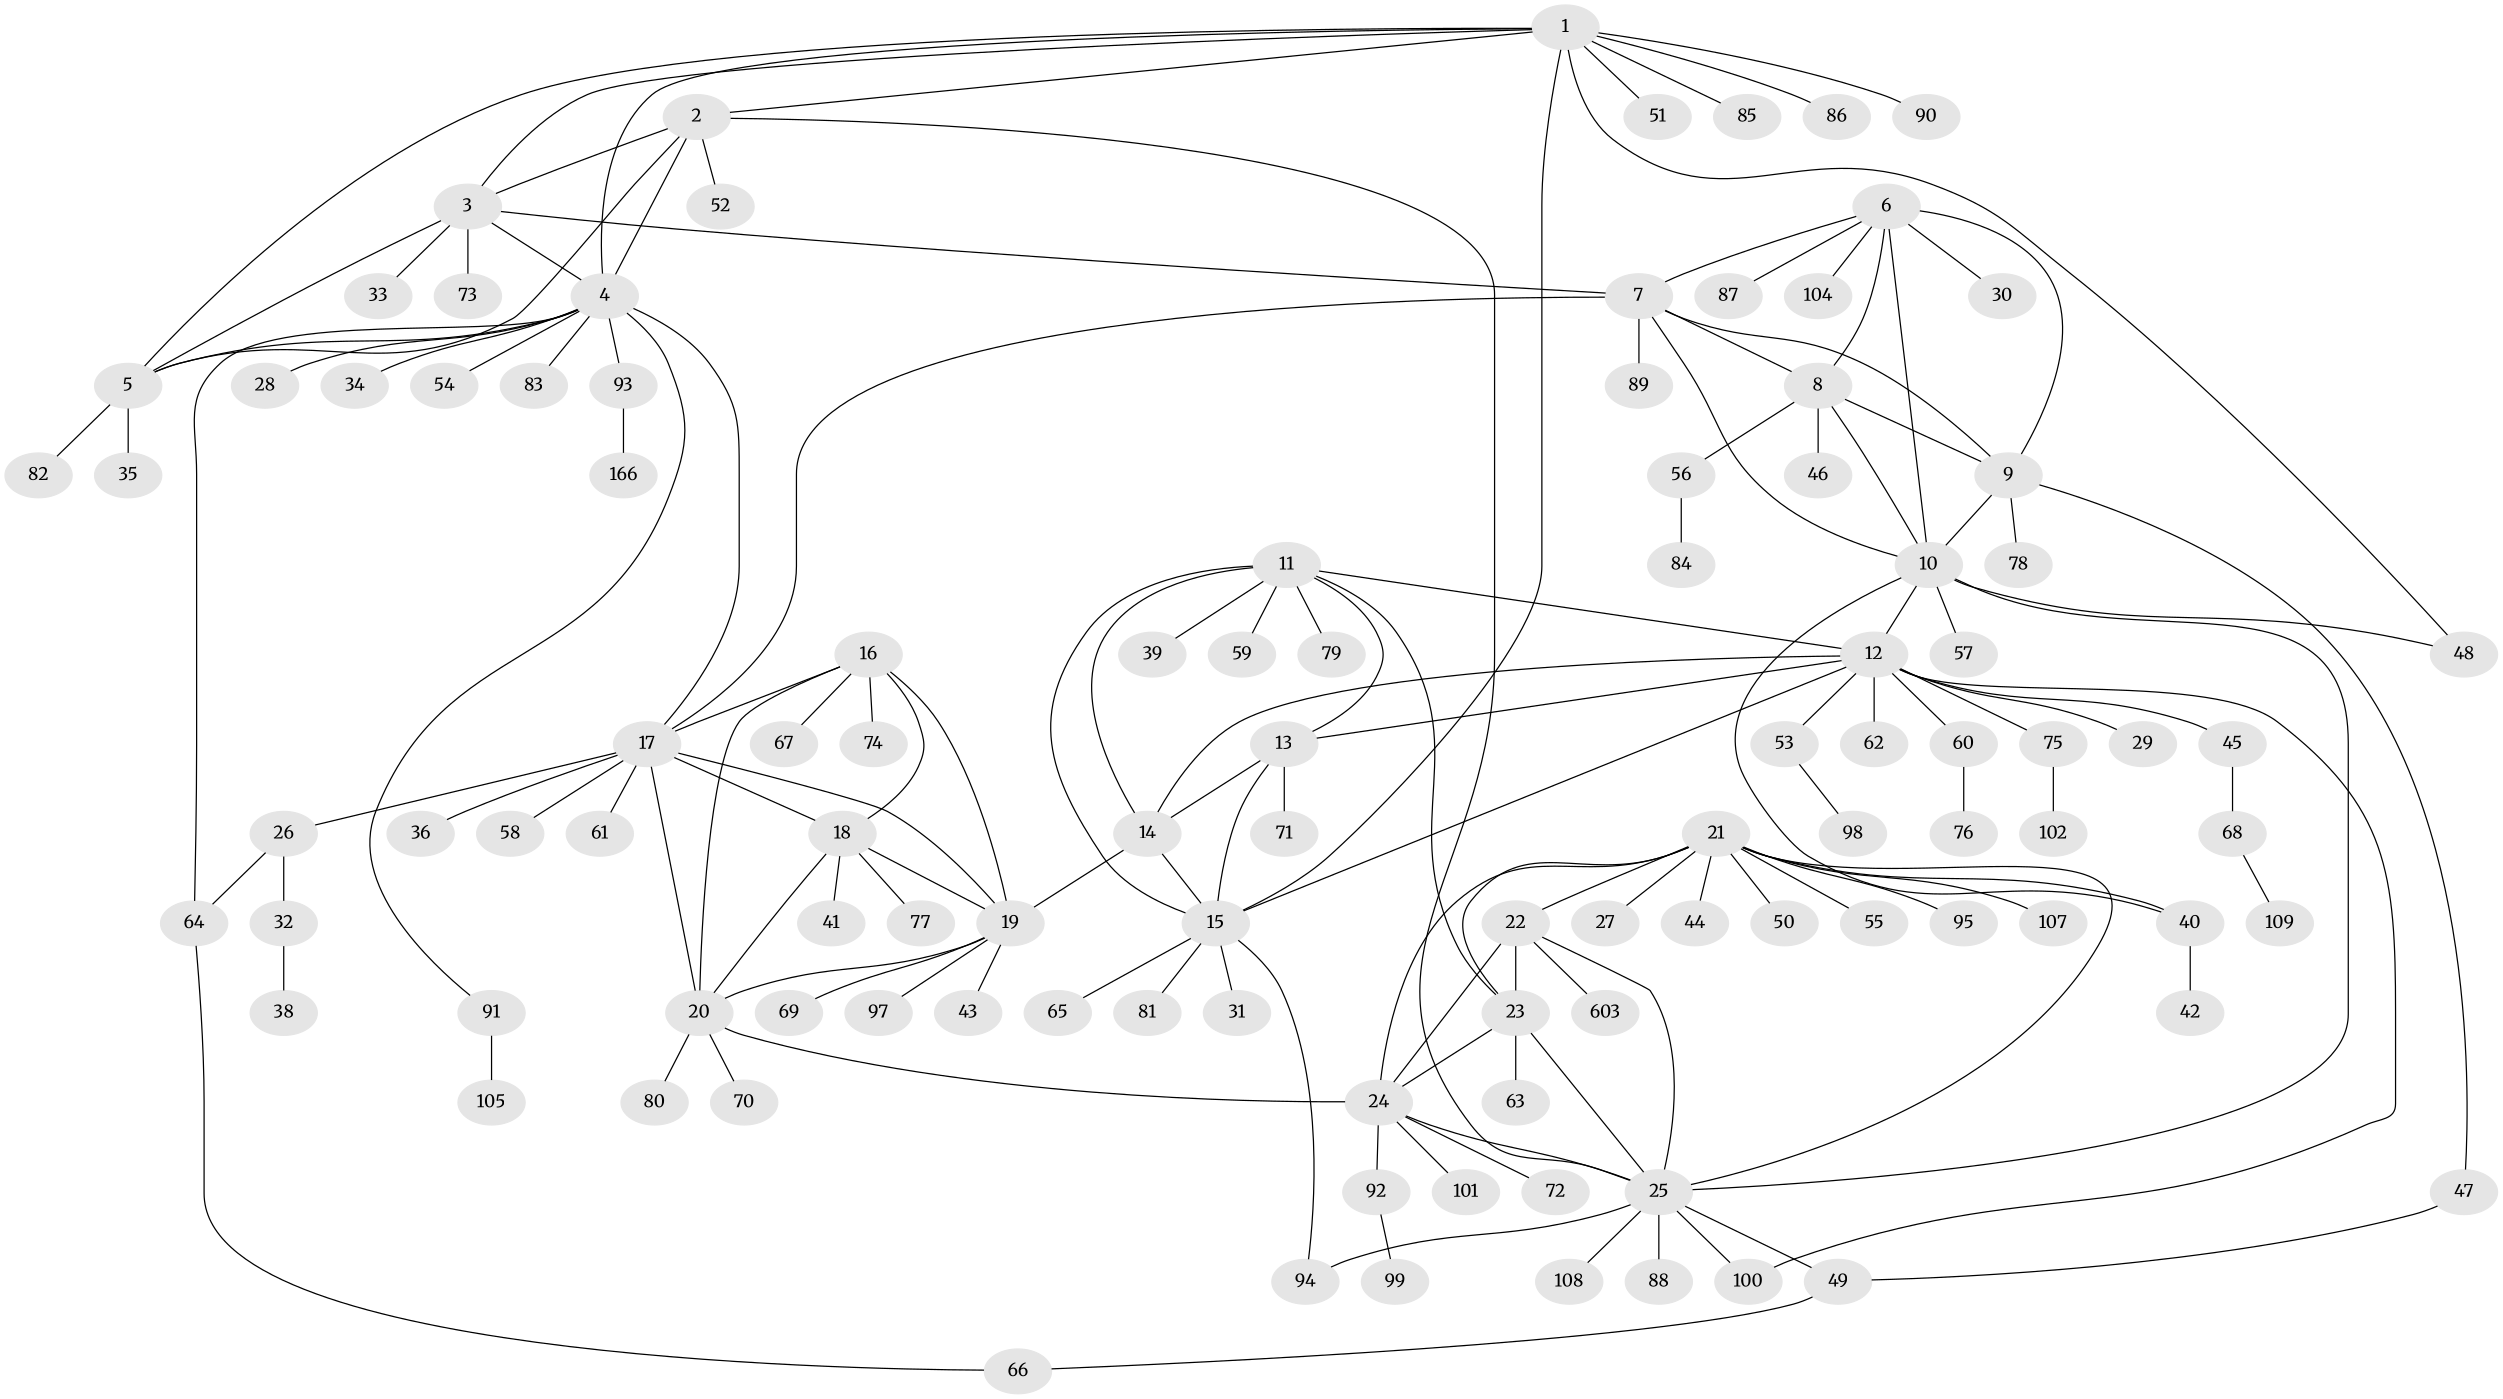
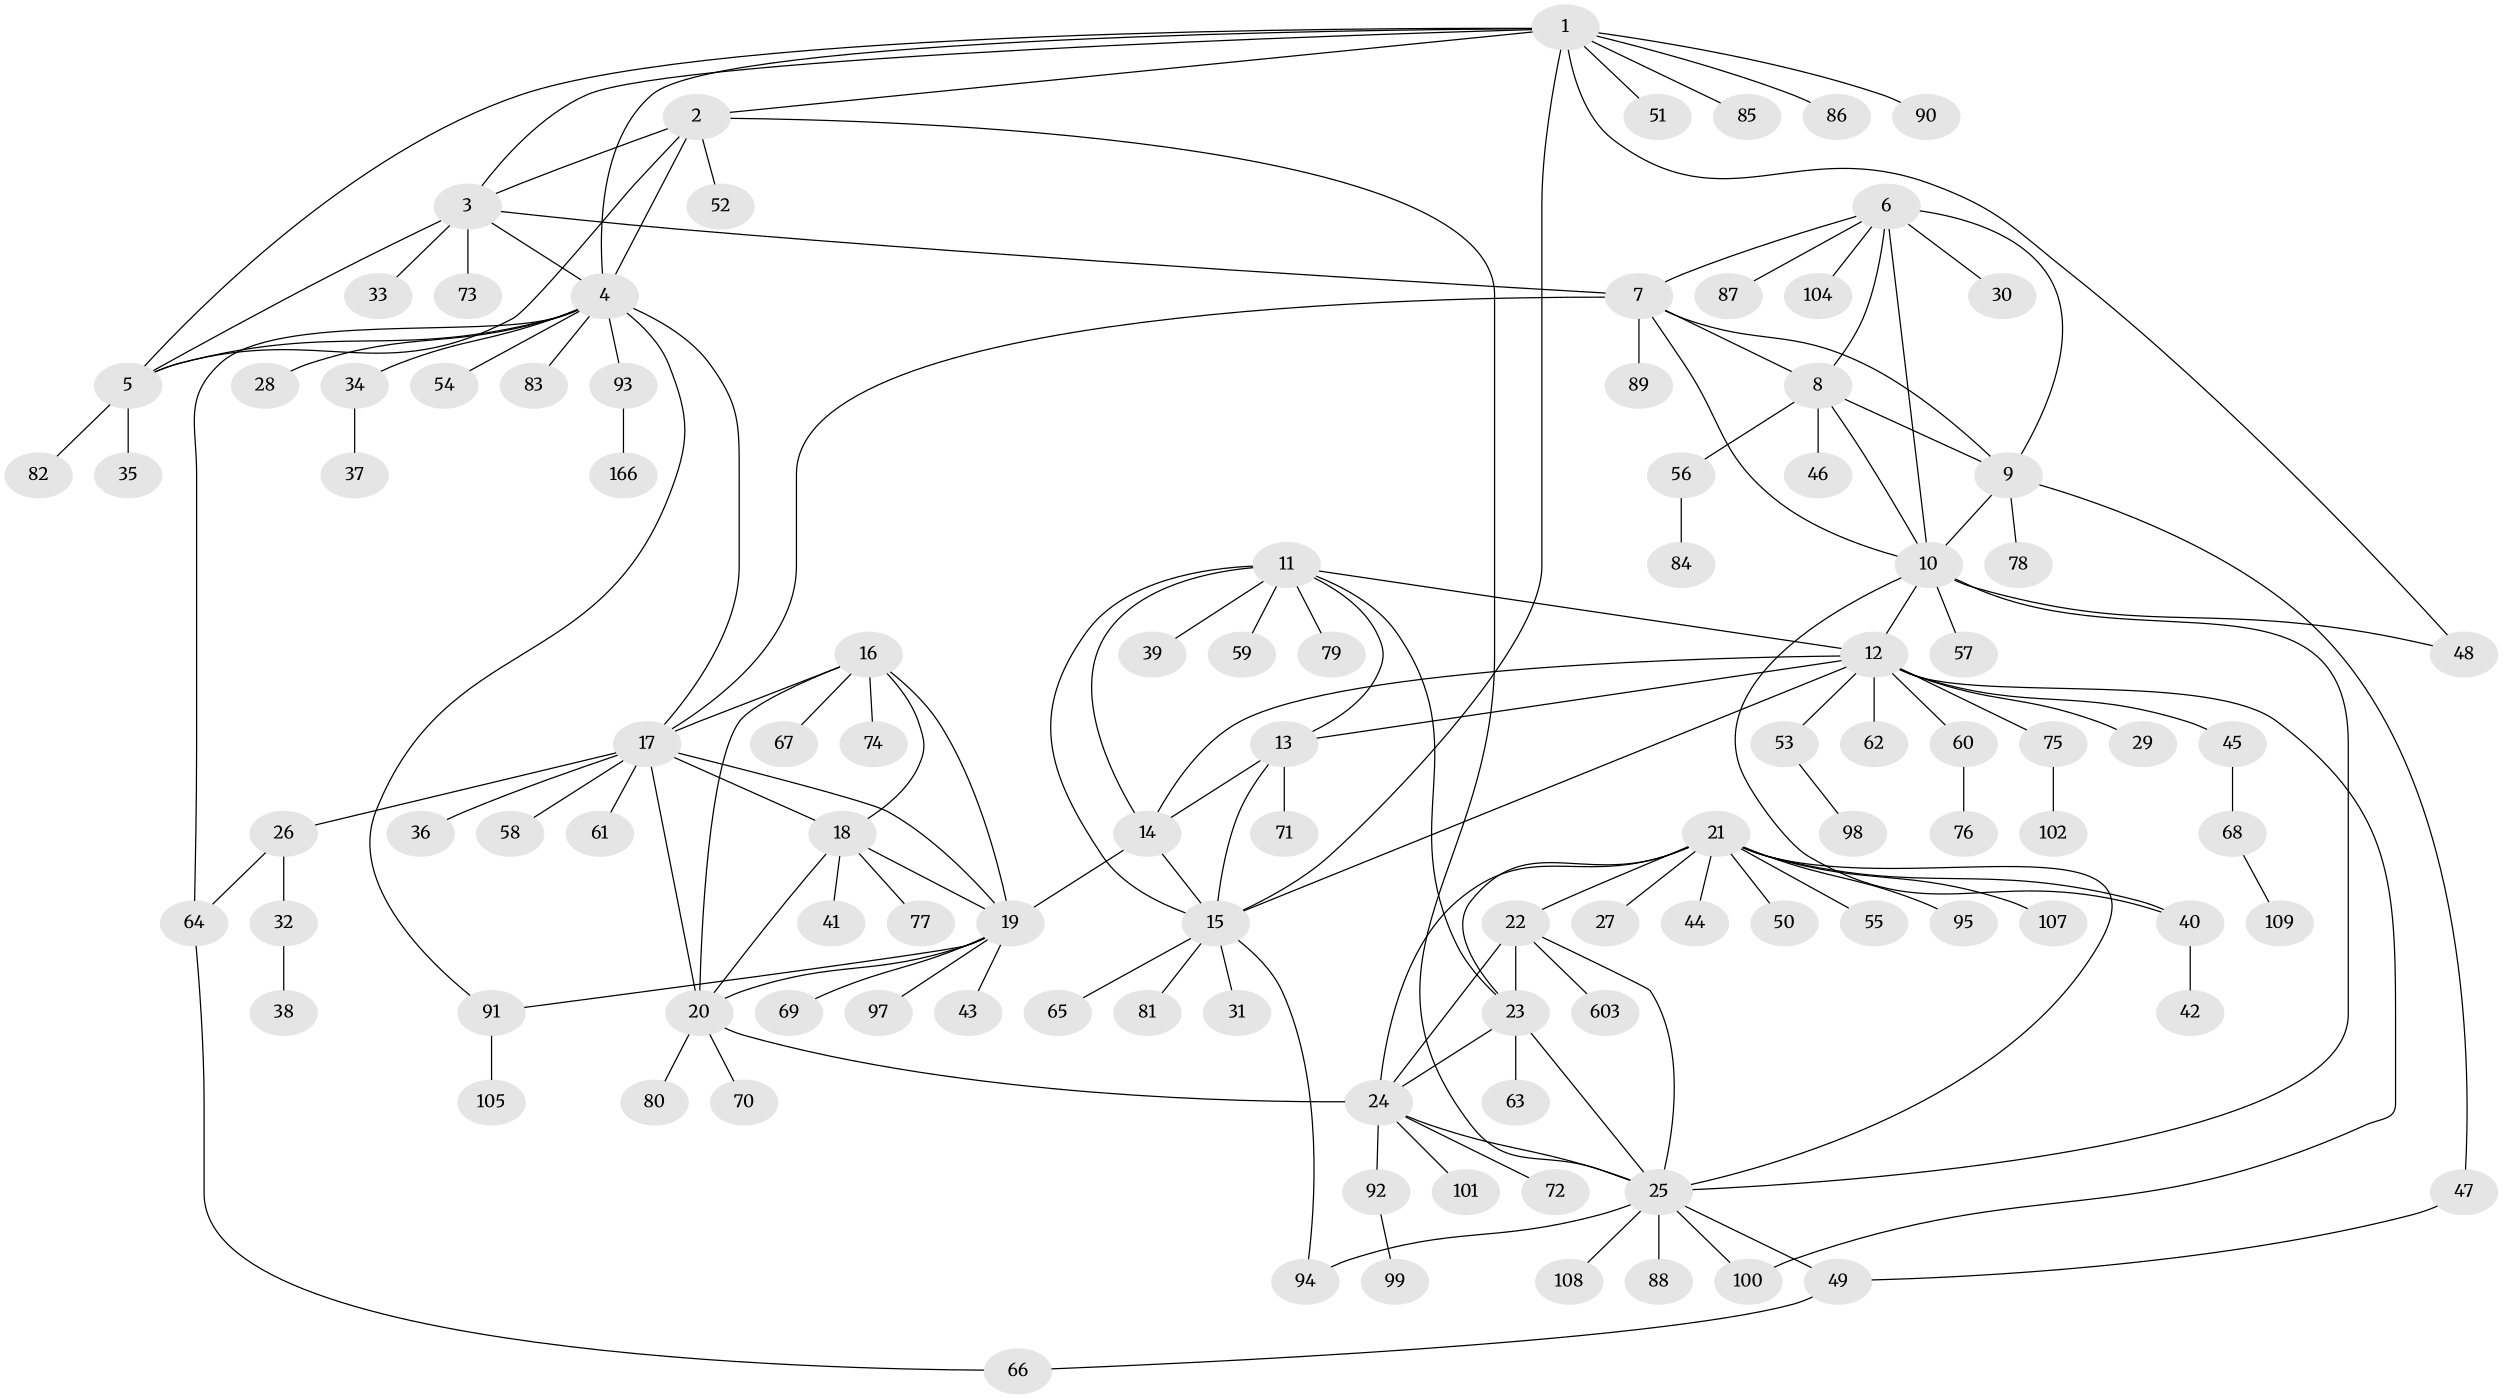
none -> (355, 475)
none -> (755, 977)
